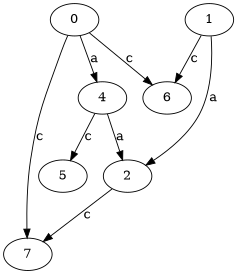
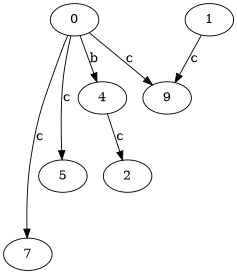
(94, 59) -> (94, 59)
(167, 98) -> (167, 98)
(202, 108) -> none
(85, 133) -> (62, 93)
(120, 137) -> (120, 137)
(81, 212) -> none
